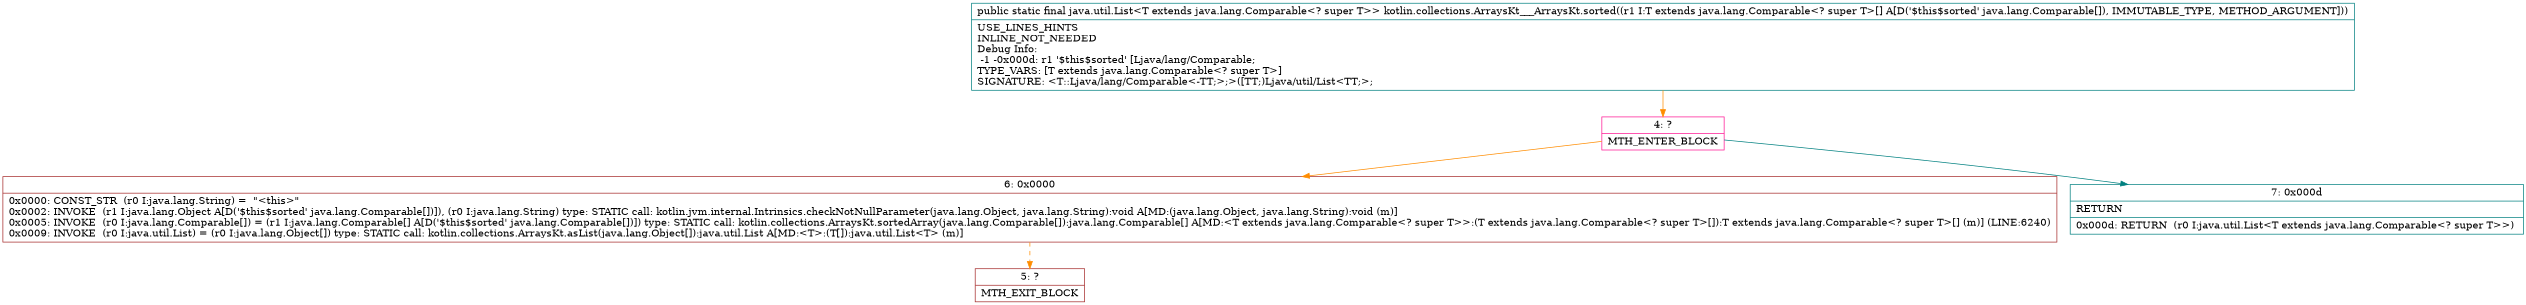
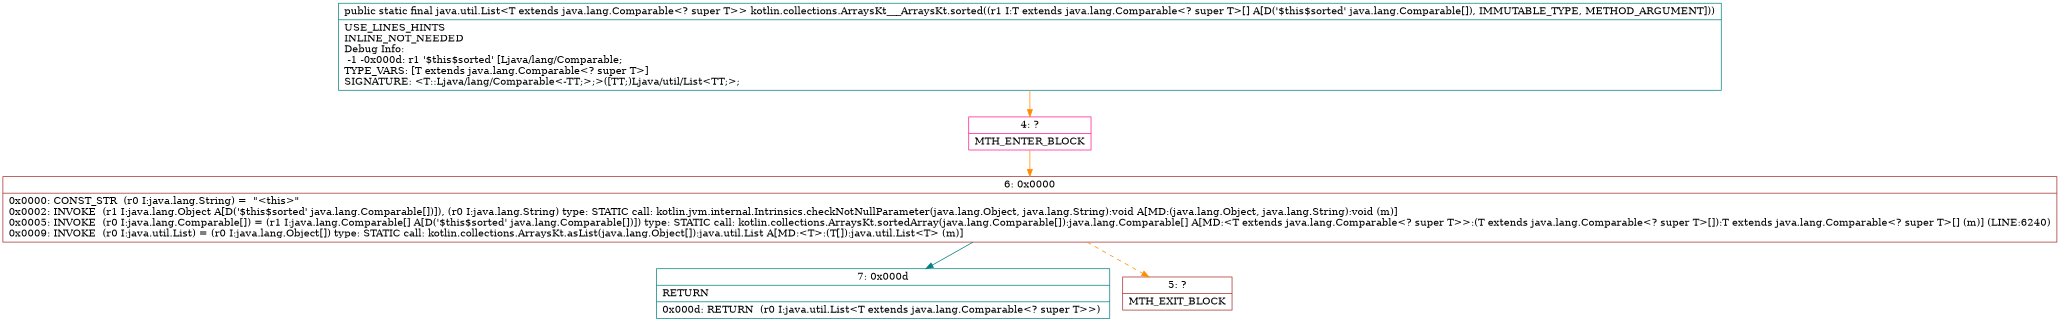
(1923, 160) -> (953, 254)
